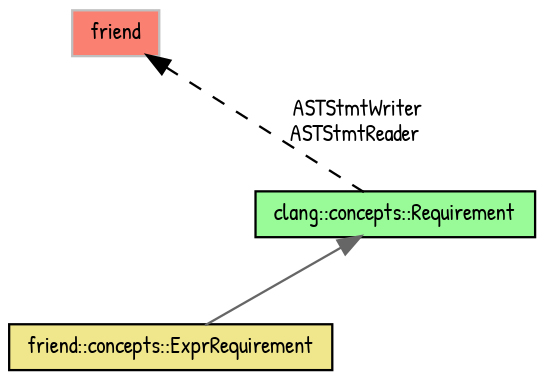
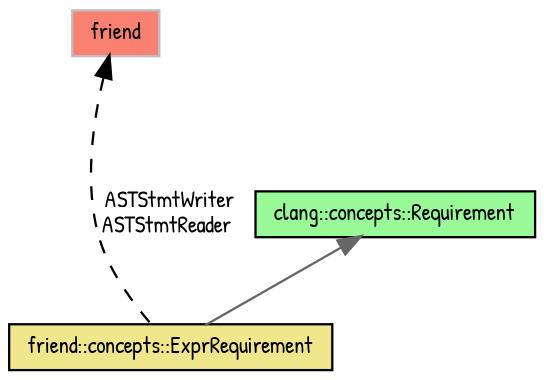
(265, 130) -> (93, 209)
